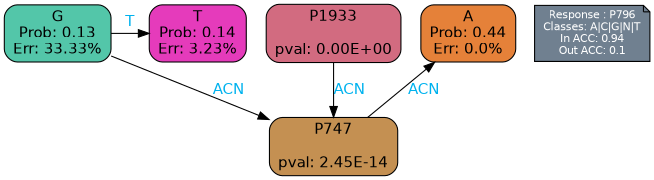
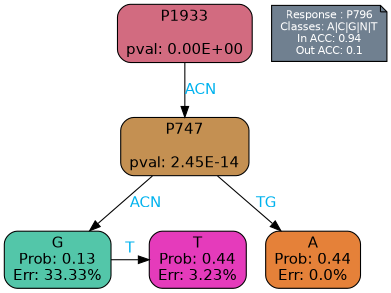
(198, 33) -> (198, 260)
(185, 86) -> (125, 200)
(424, 90) -> (266, 203)
